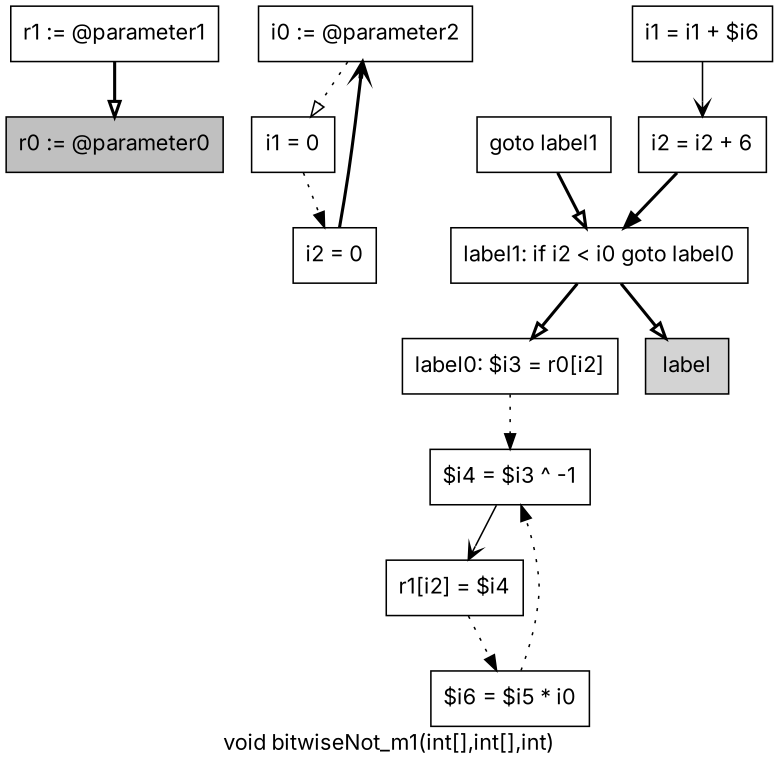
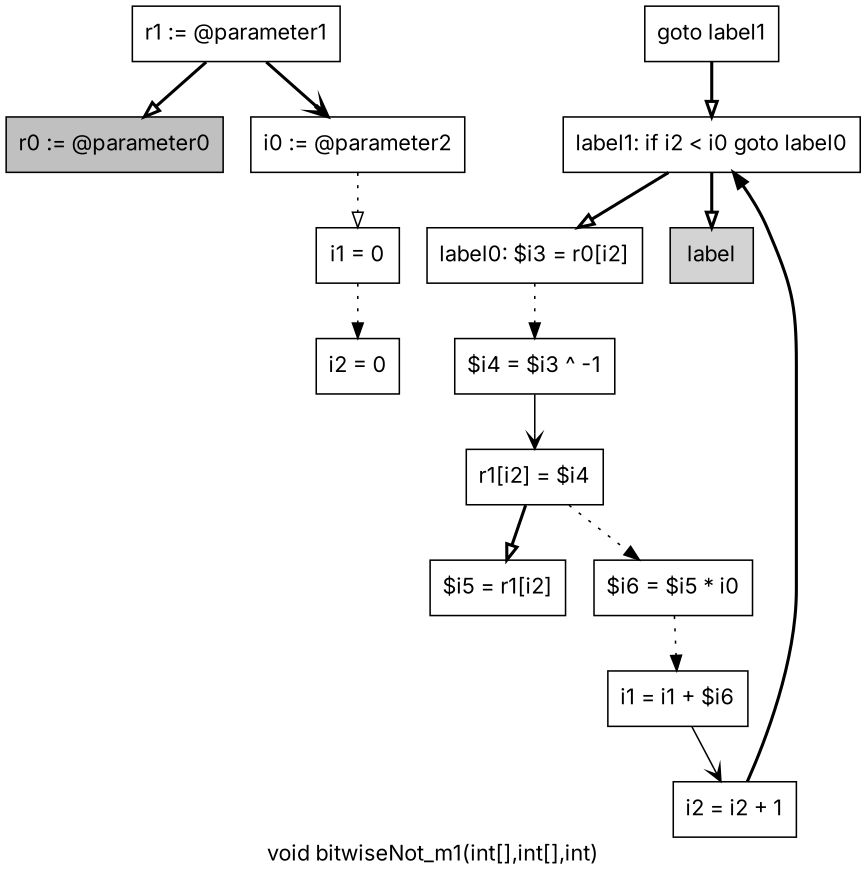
(703, 145) -> (735, 809)
(351, 153) -> (291, 84)
none -> (498, 588)
(539, 596) -> (675, 636)
